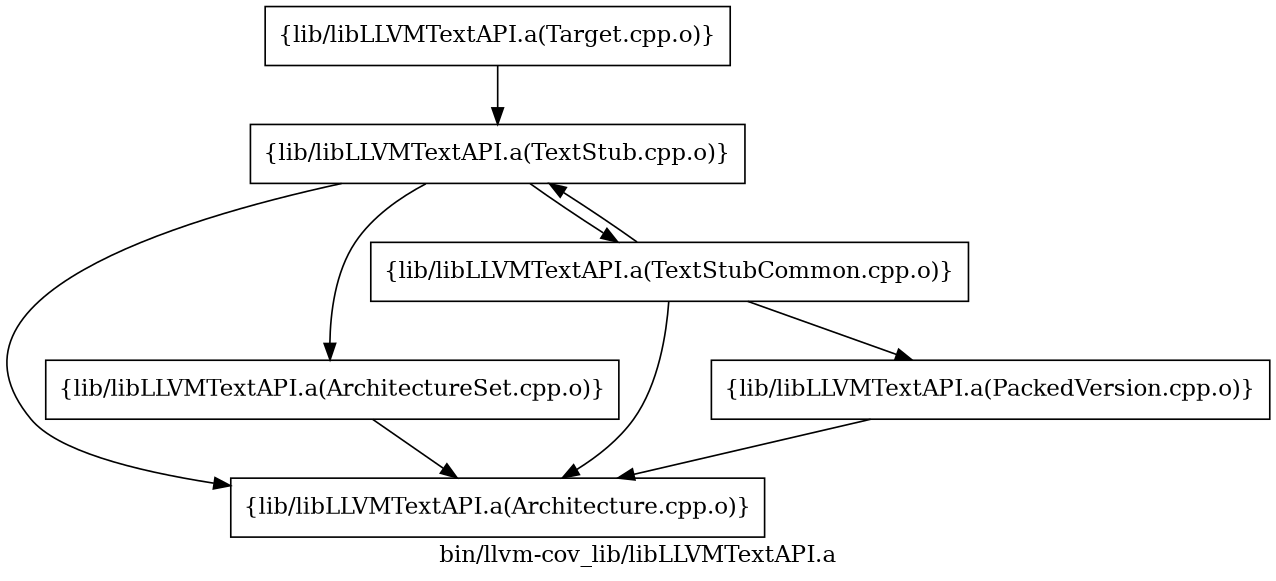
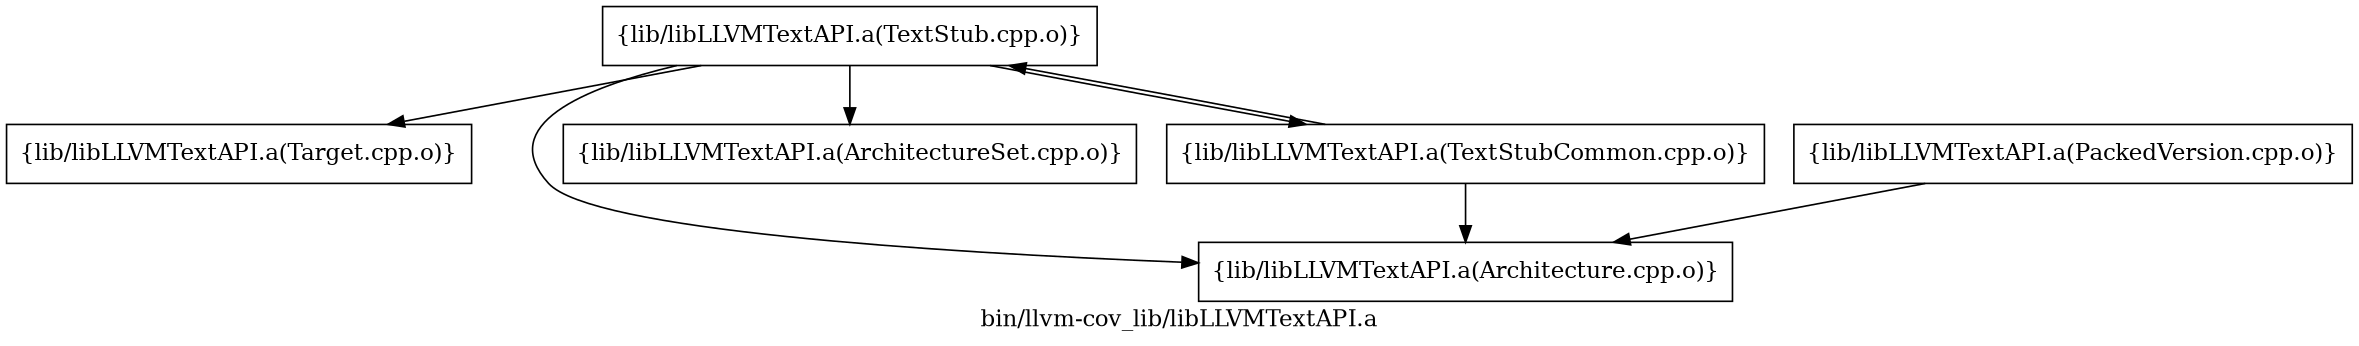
(498, 87) -> (553, 93)
(822, 328) -> none
(408, 444) -> none
